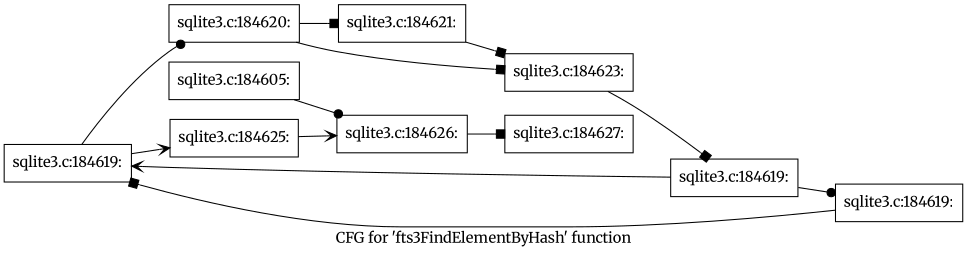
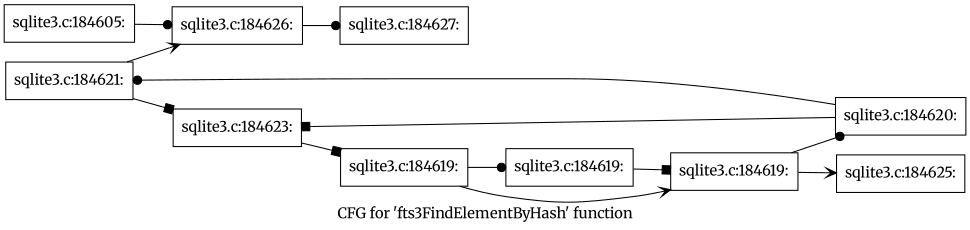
(314, 23) -> (489, 79)
(481, 134) -> (317, 26)
(312, 136) -> (148, 55)
